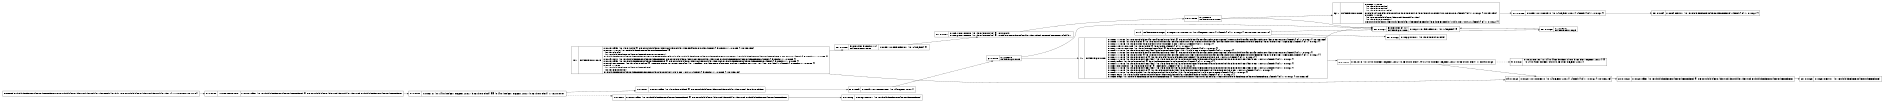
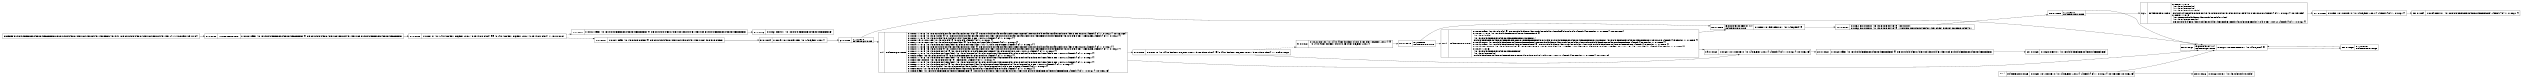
none -> (1417, 44)
